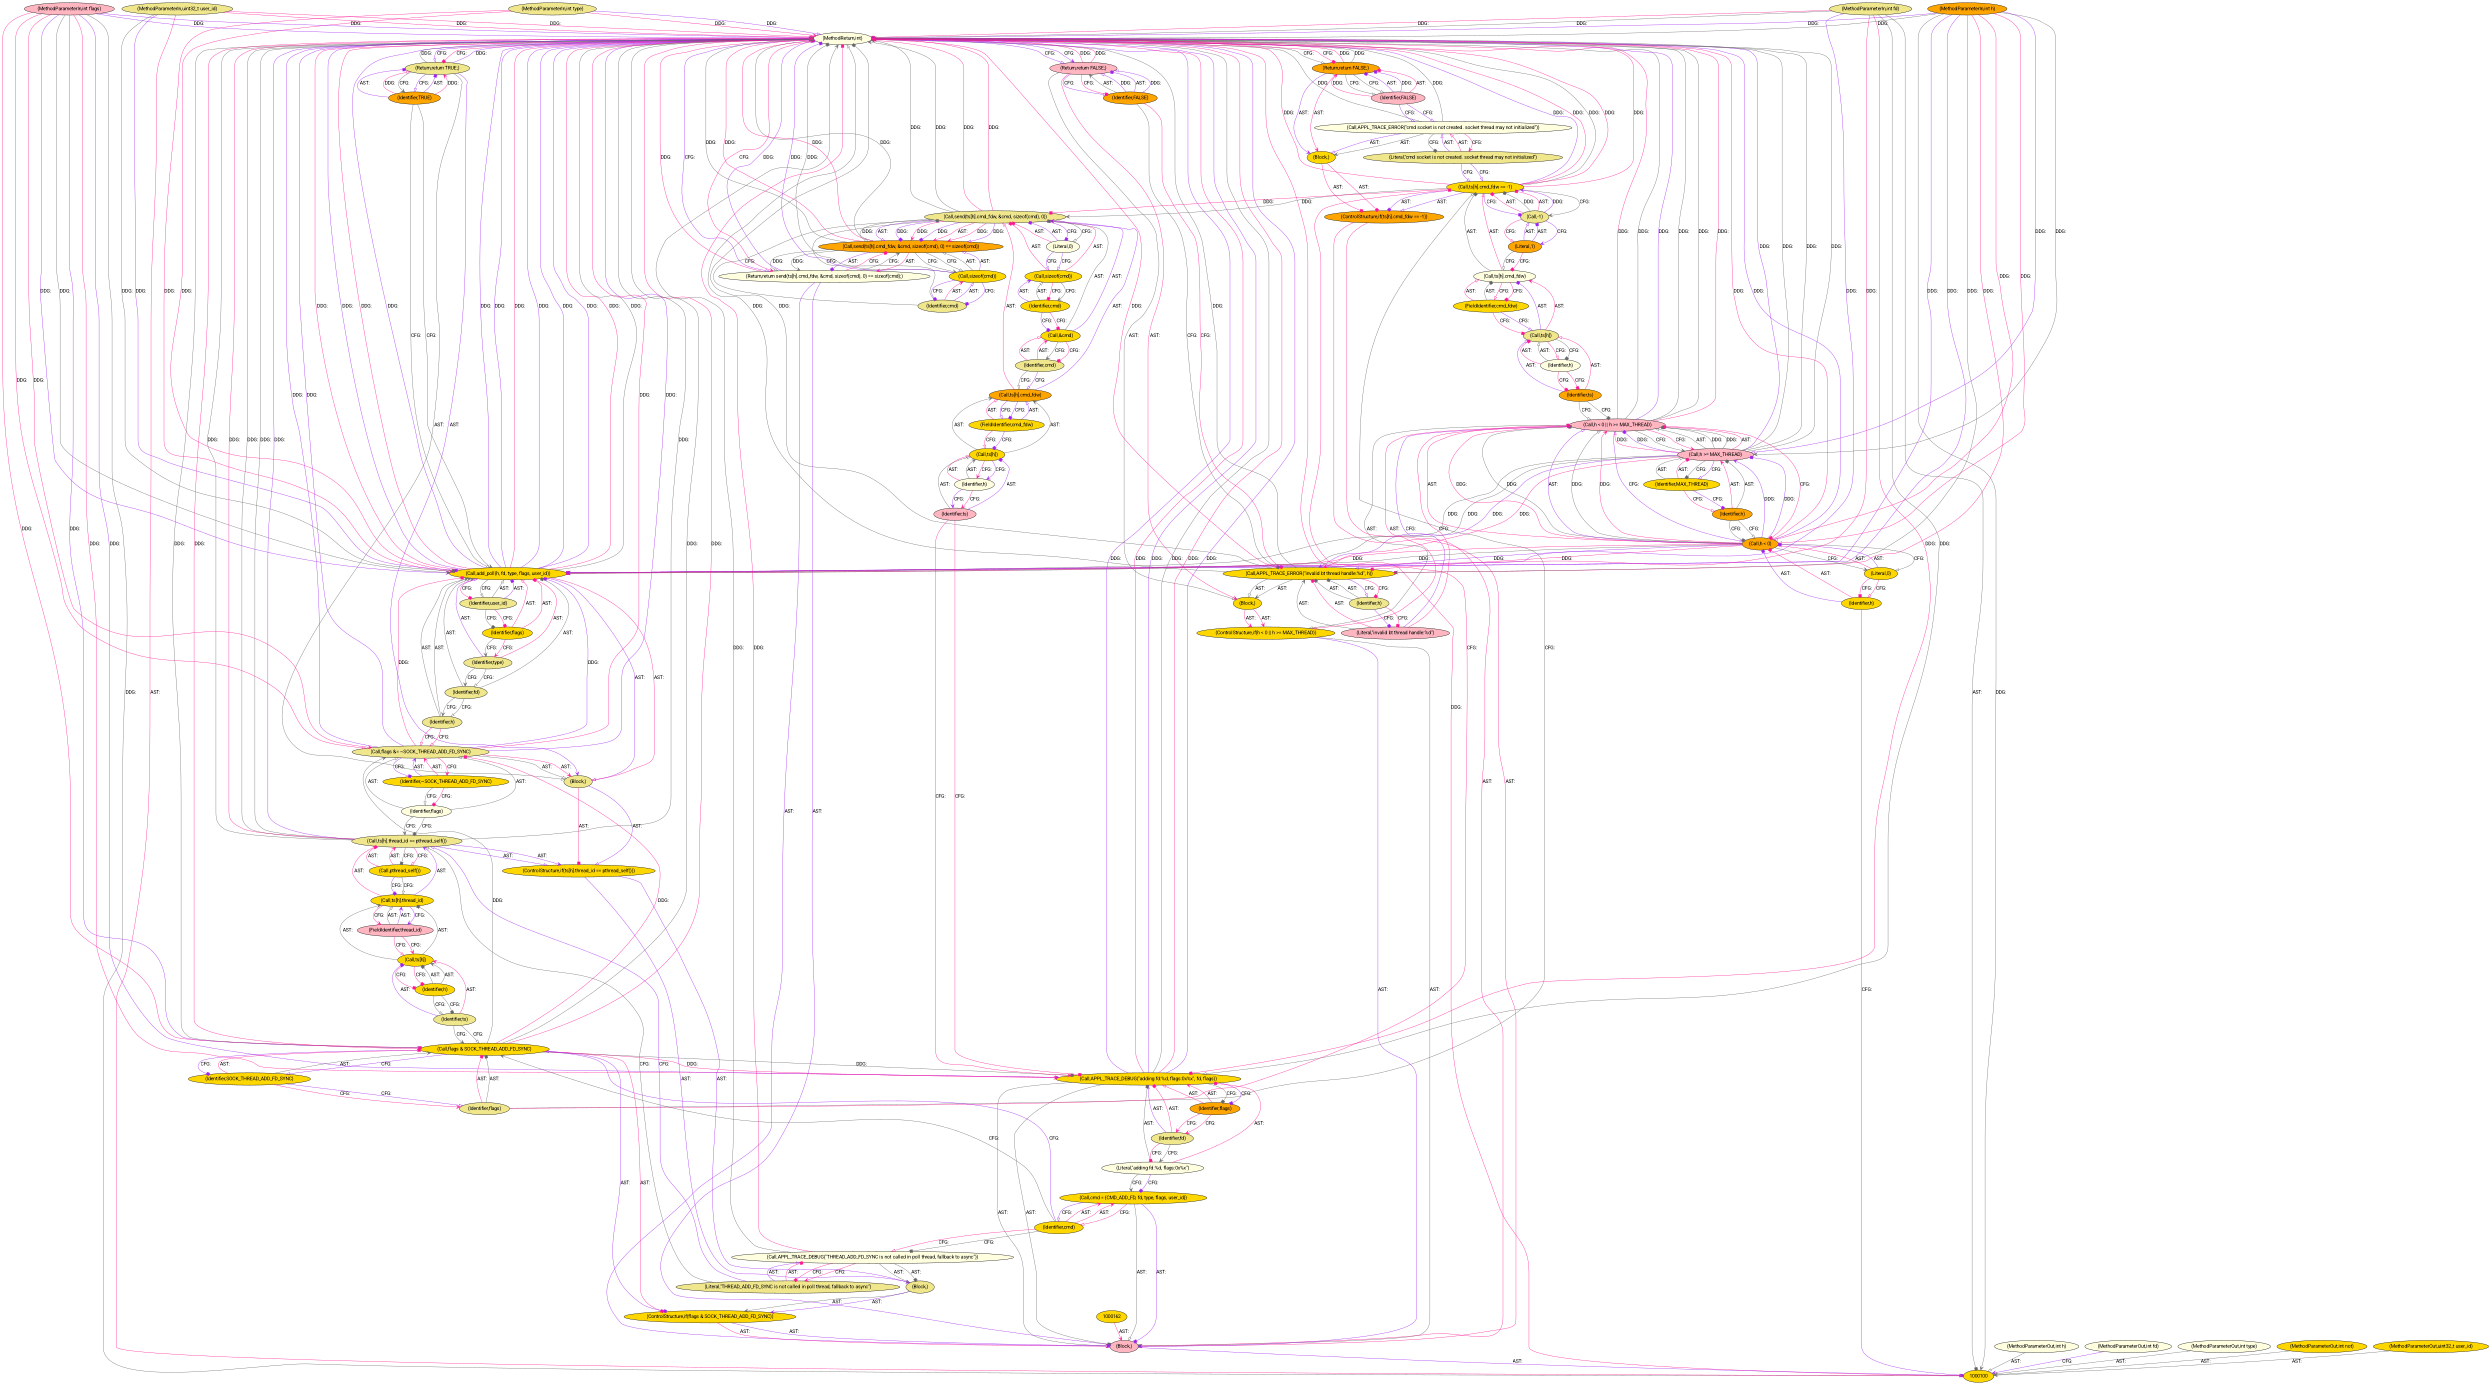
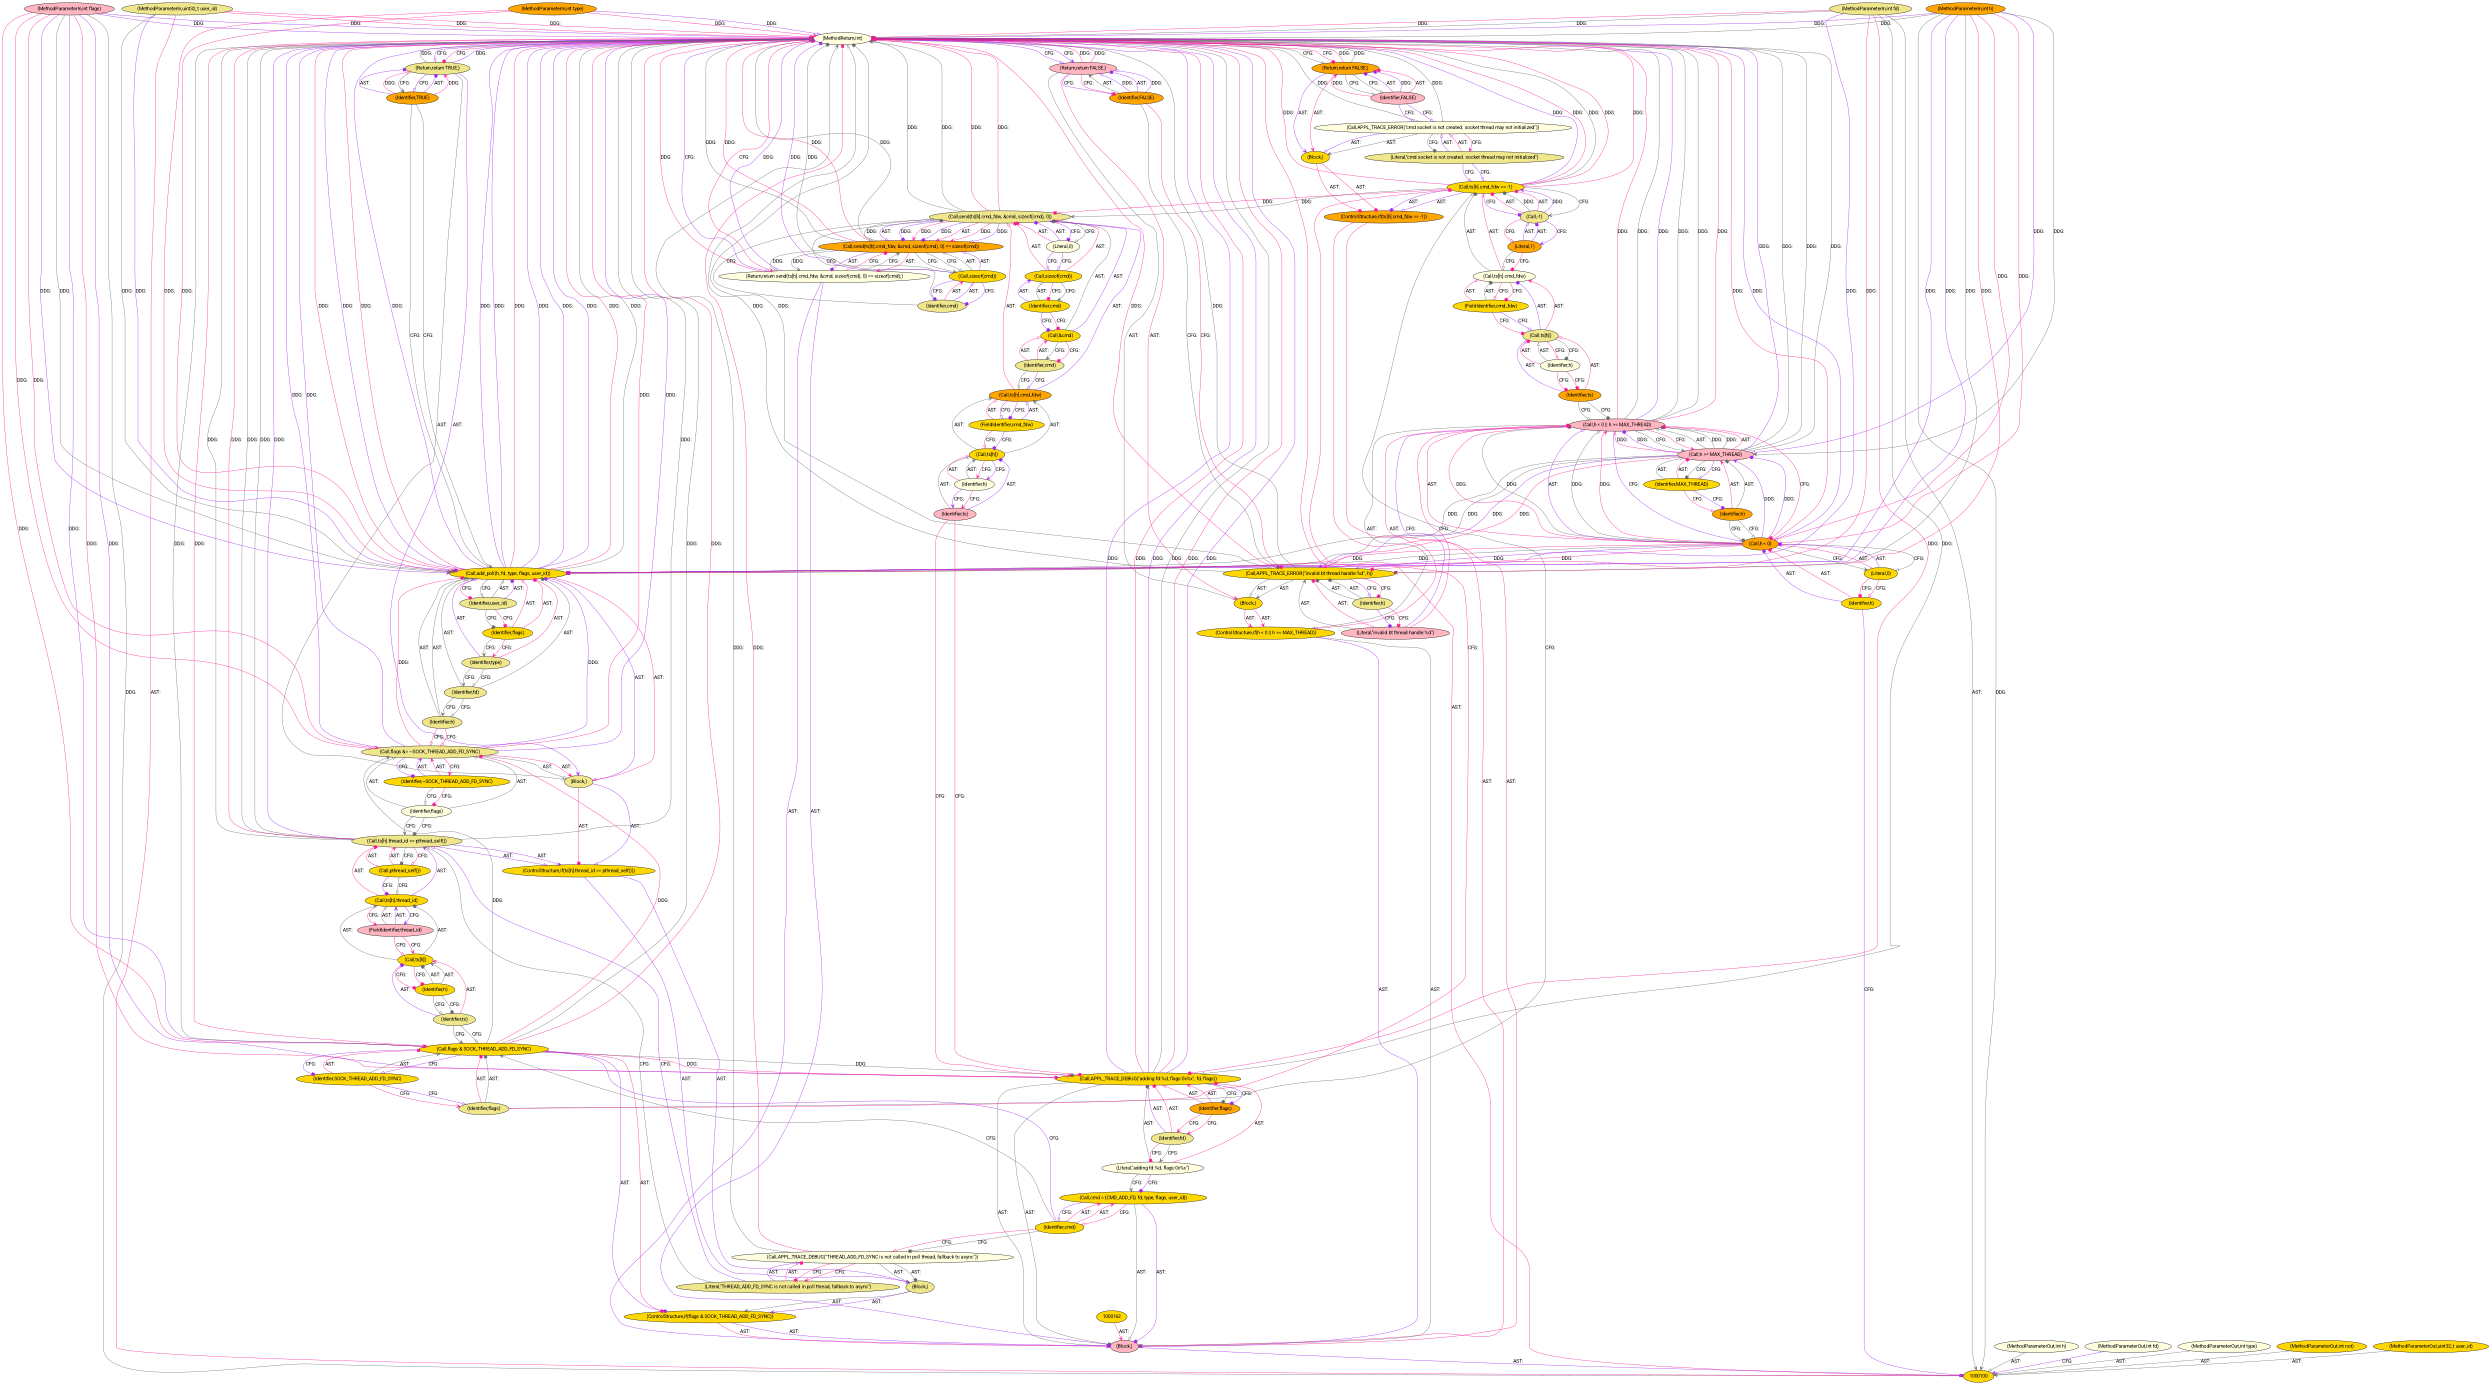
(552, 9) -> (552, 9)
(1975, 658) -> (1972, 679)
(1457, 707) -> (1458, 707)
